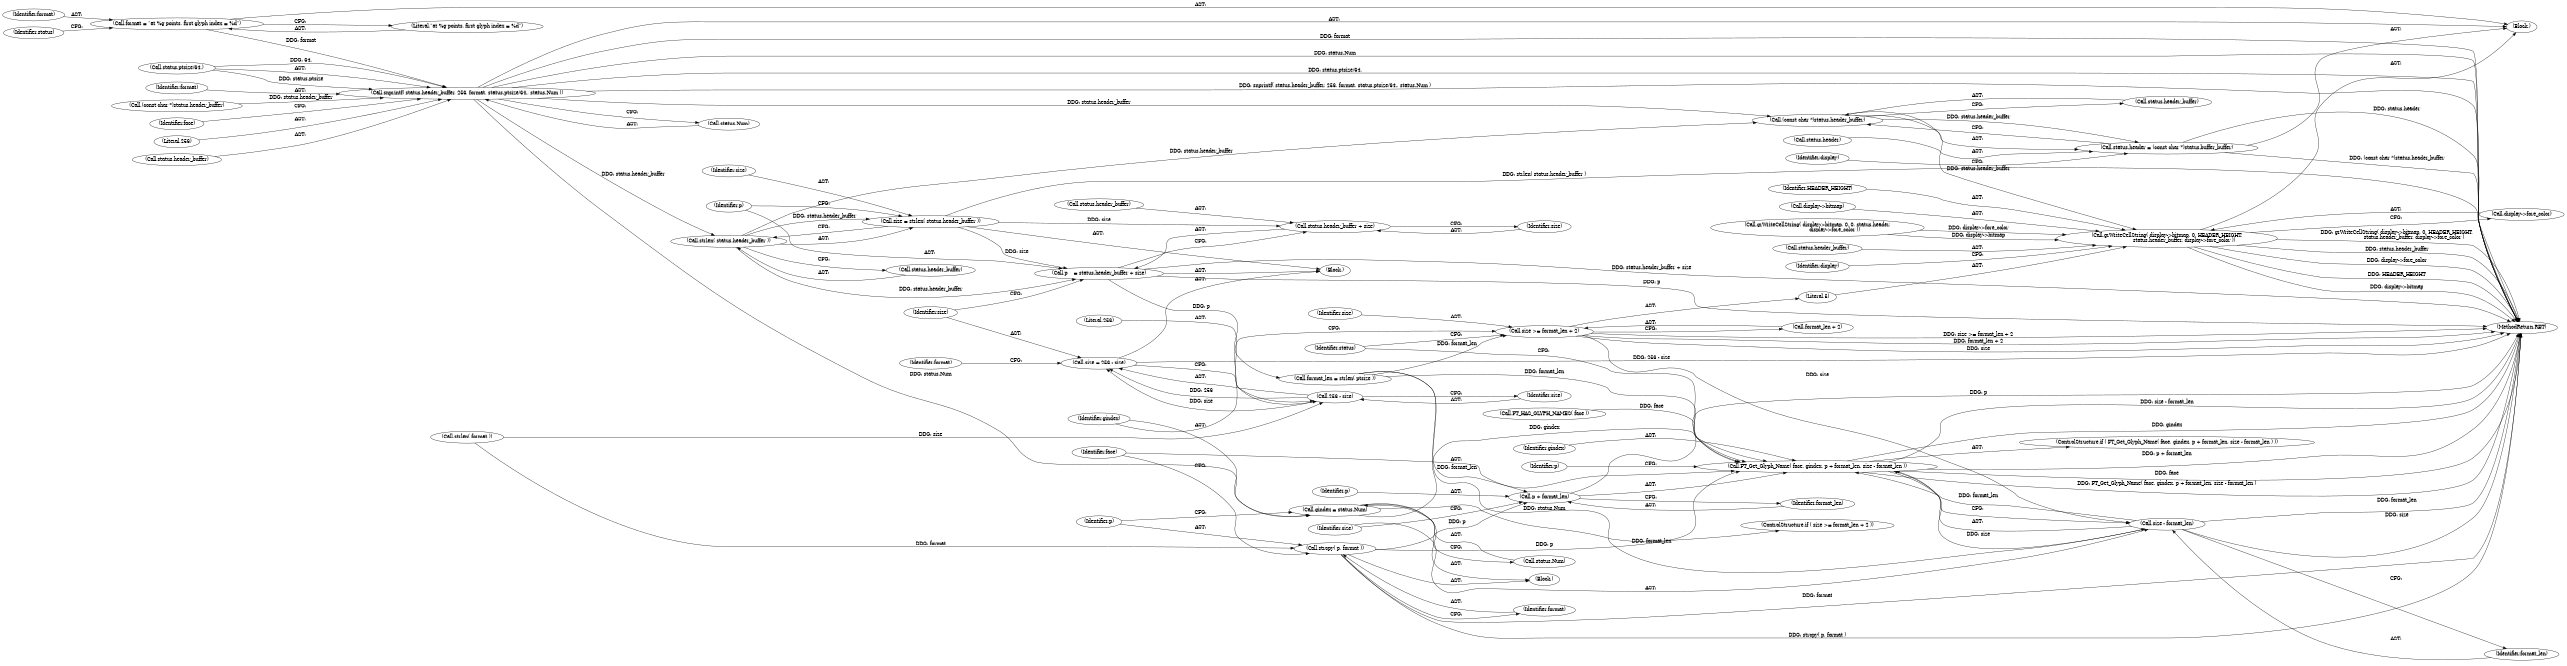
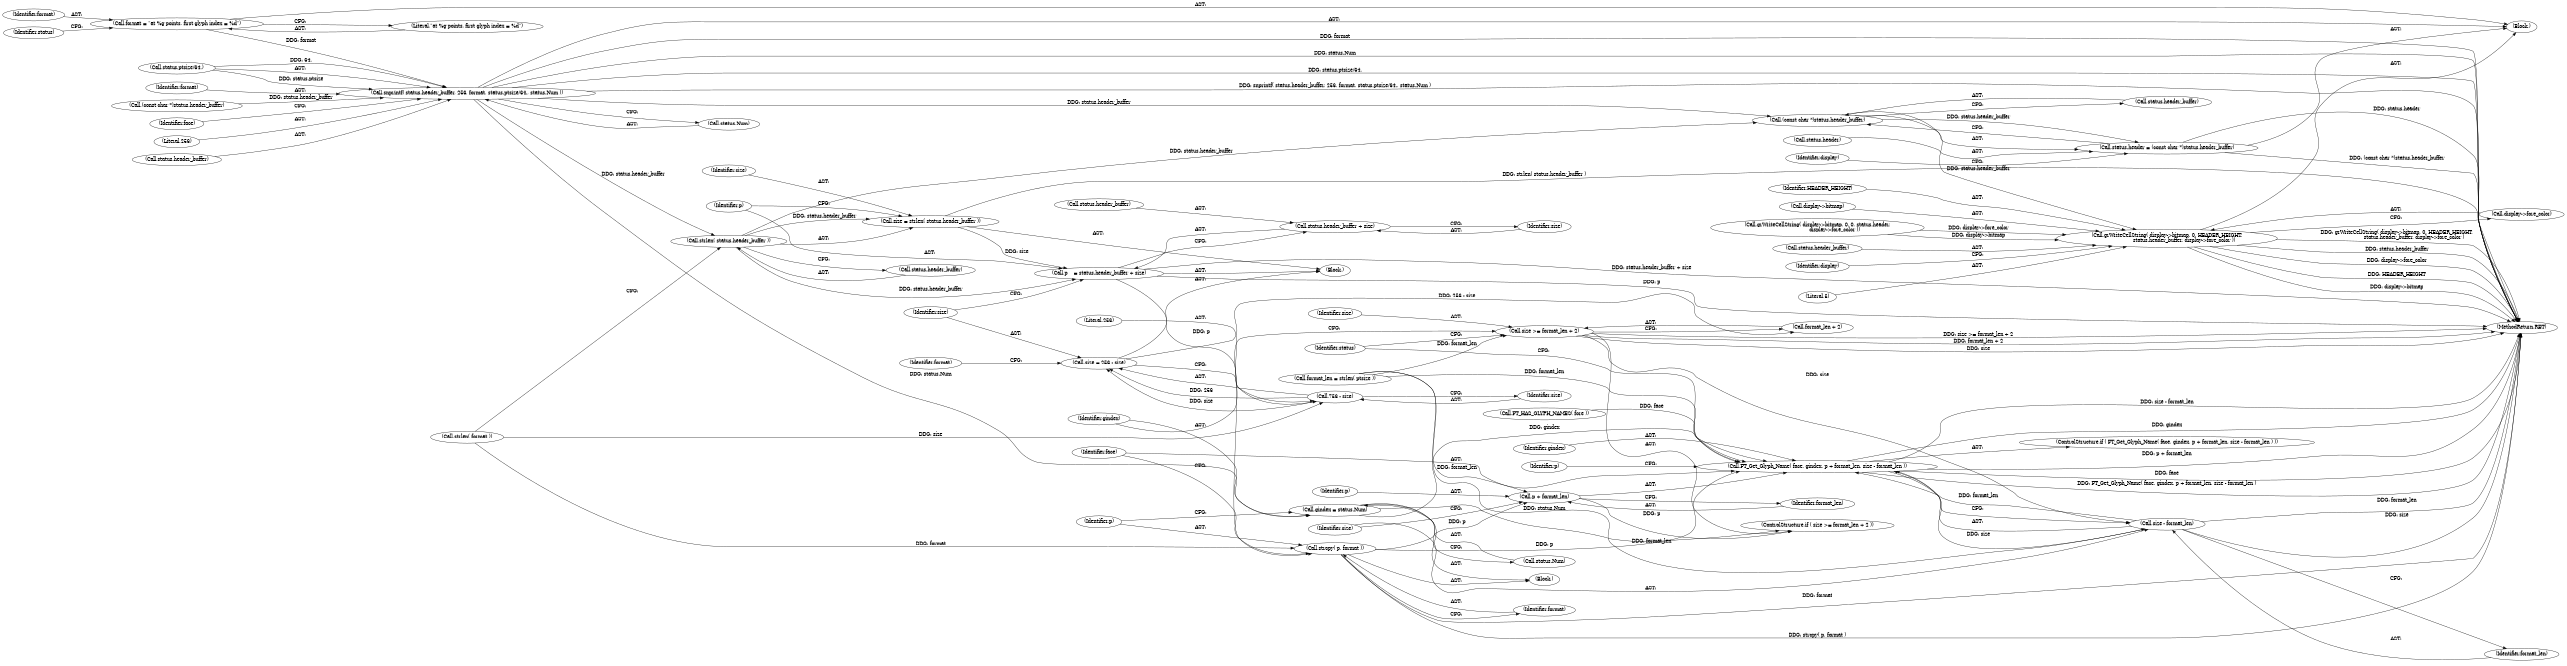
(2167, 148) -> (2167, 148)
(1138, 224) -> none
(832, 232) -> (597, 340)
(1211, 310) -> (1236, 420)
(1682, 310) -> (1665, 451)
(1823, 360) -> (1450, 299)
(2027, 395) -> (1674, 536)
(1335, 397) -> (1335, 397)
(1544, 414) -> (1544, 414)
